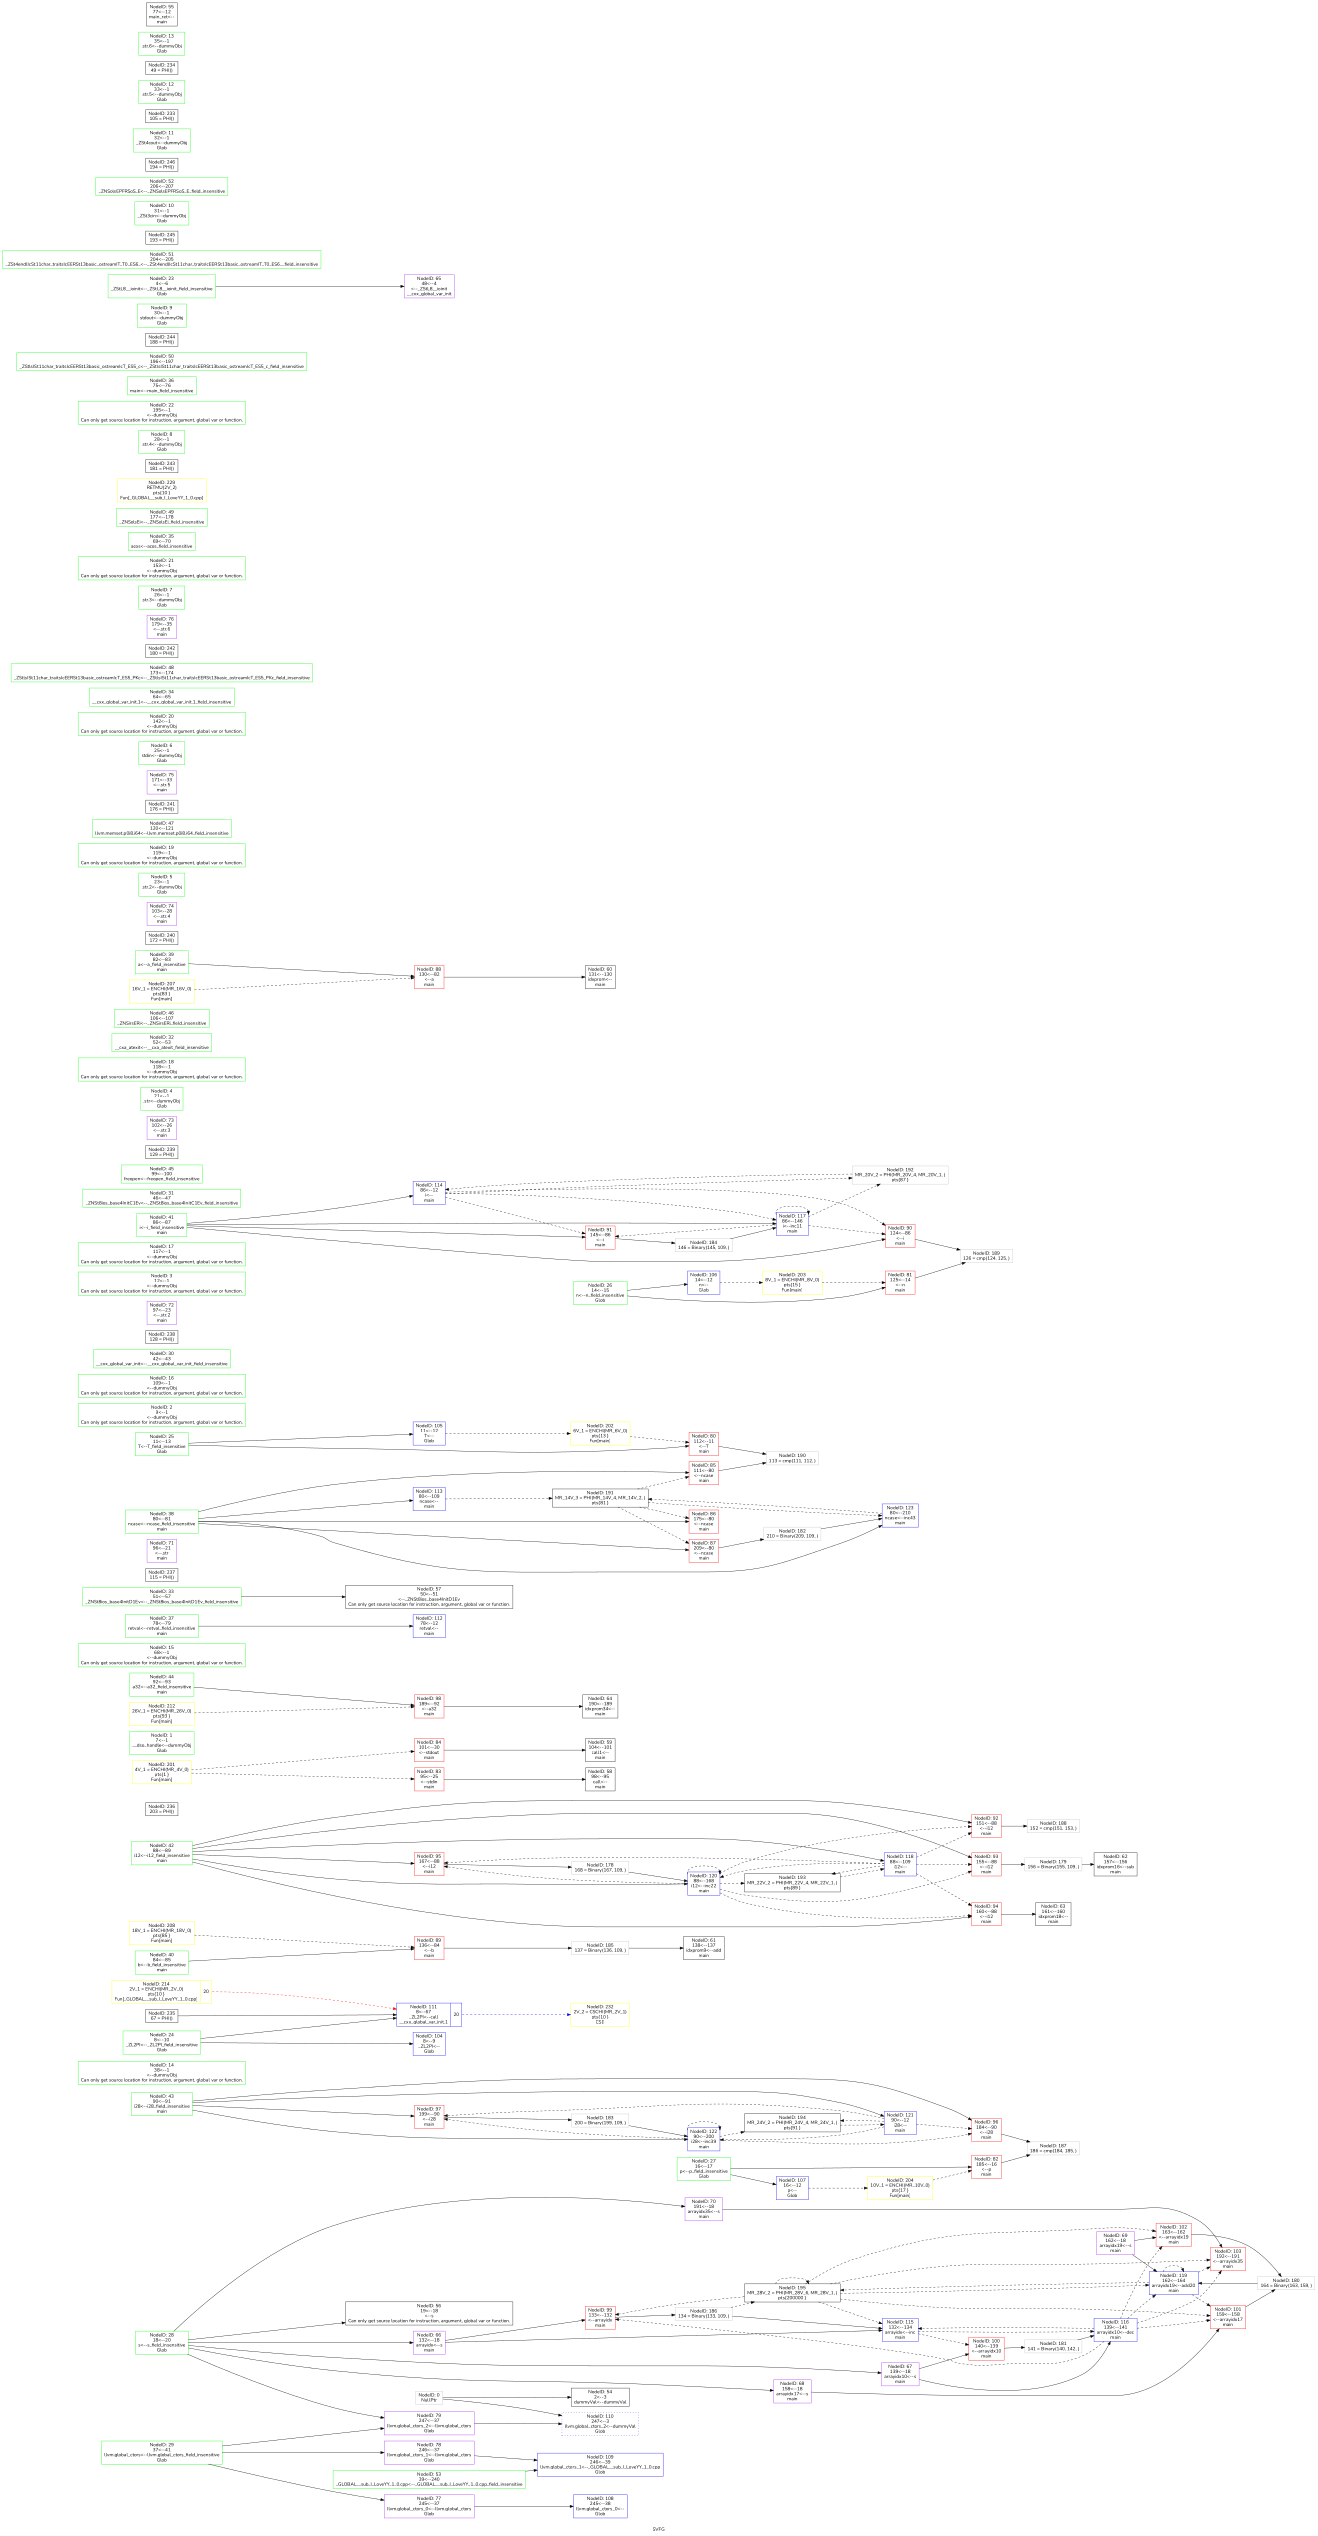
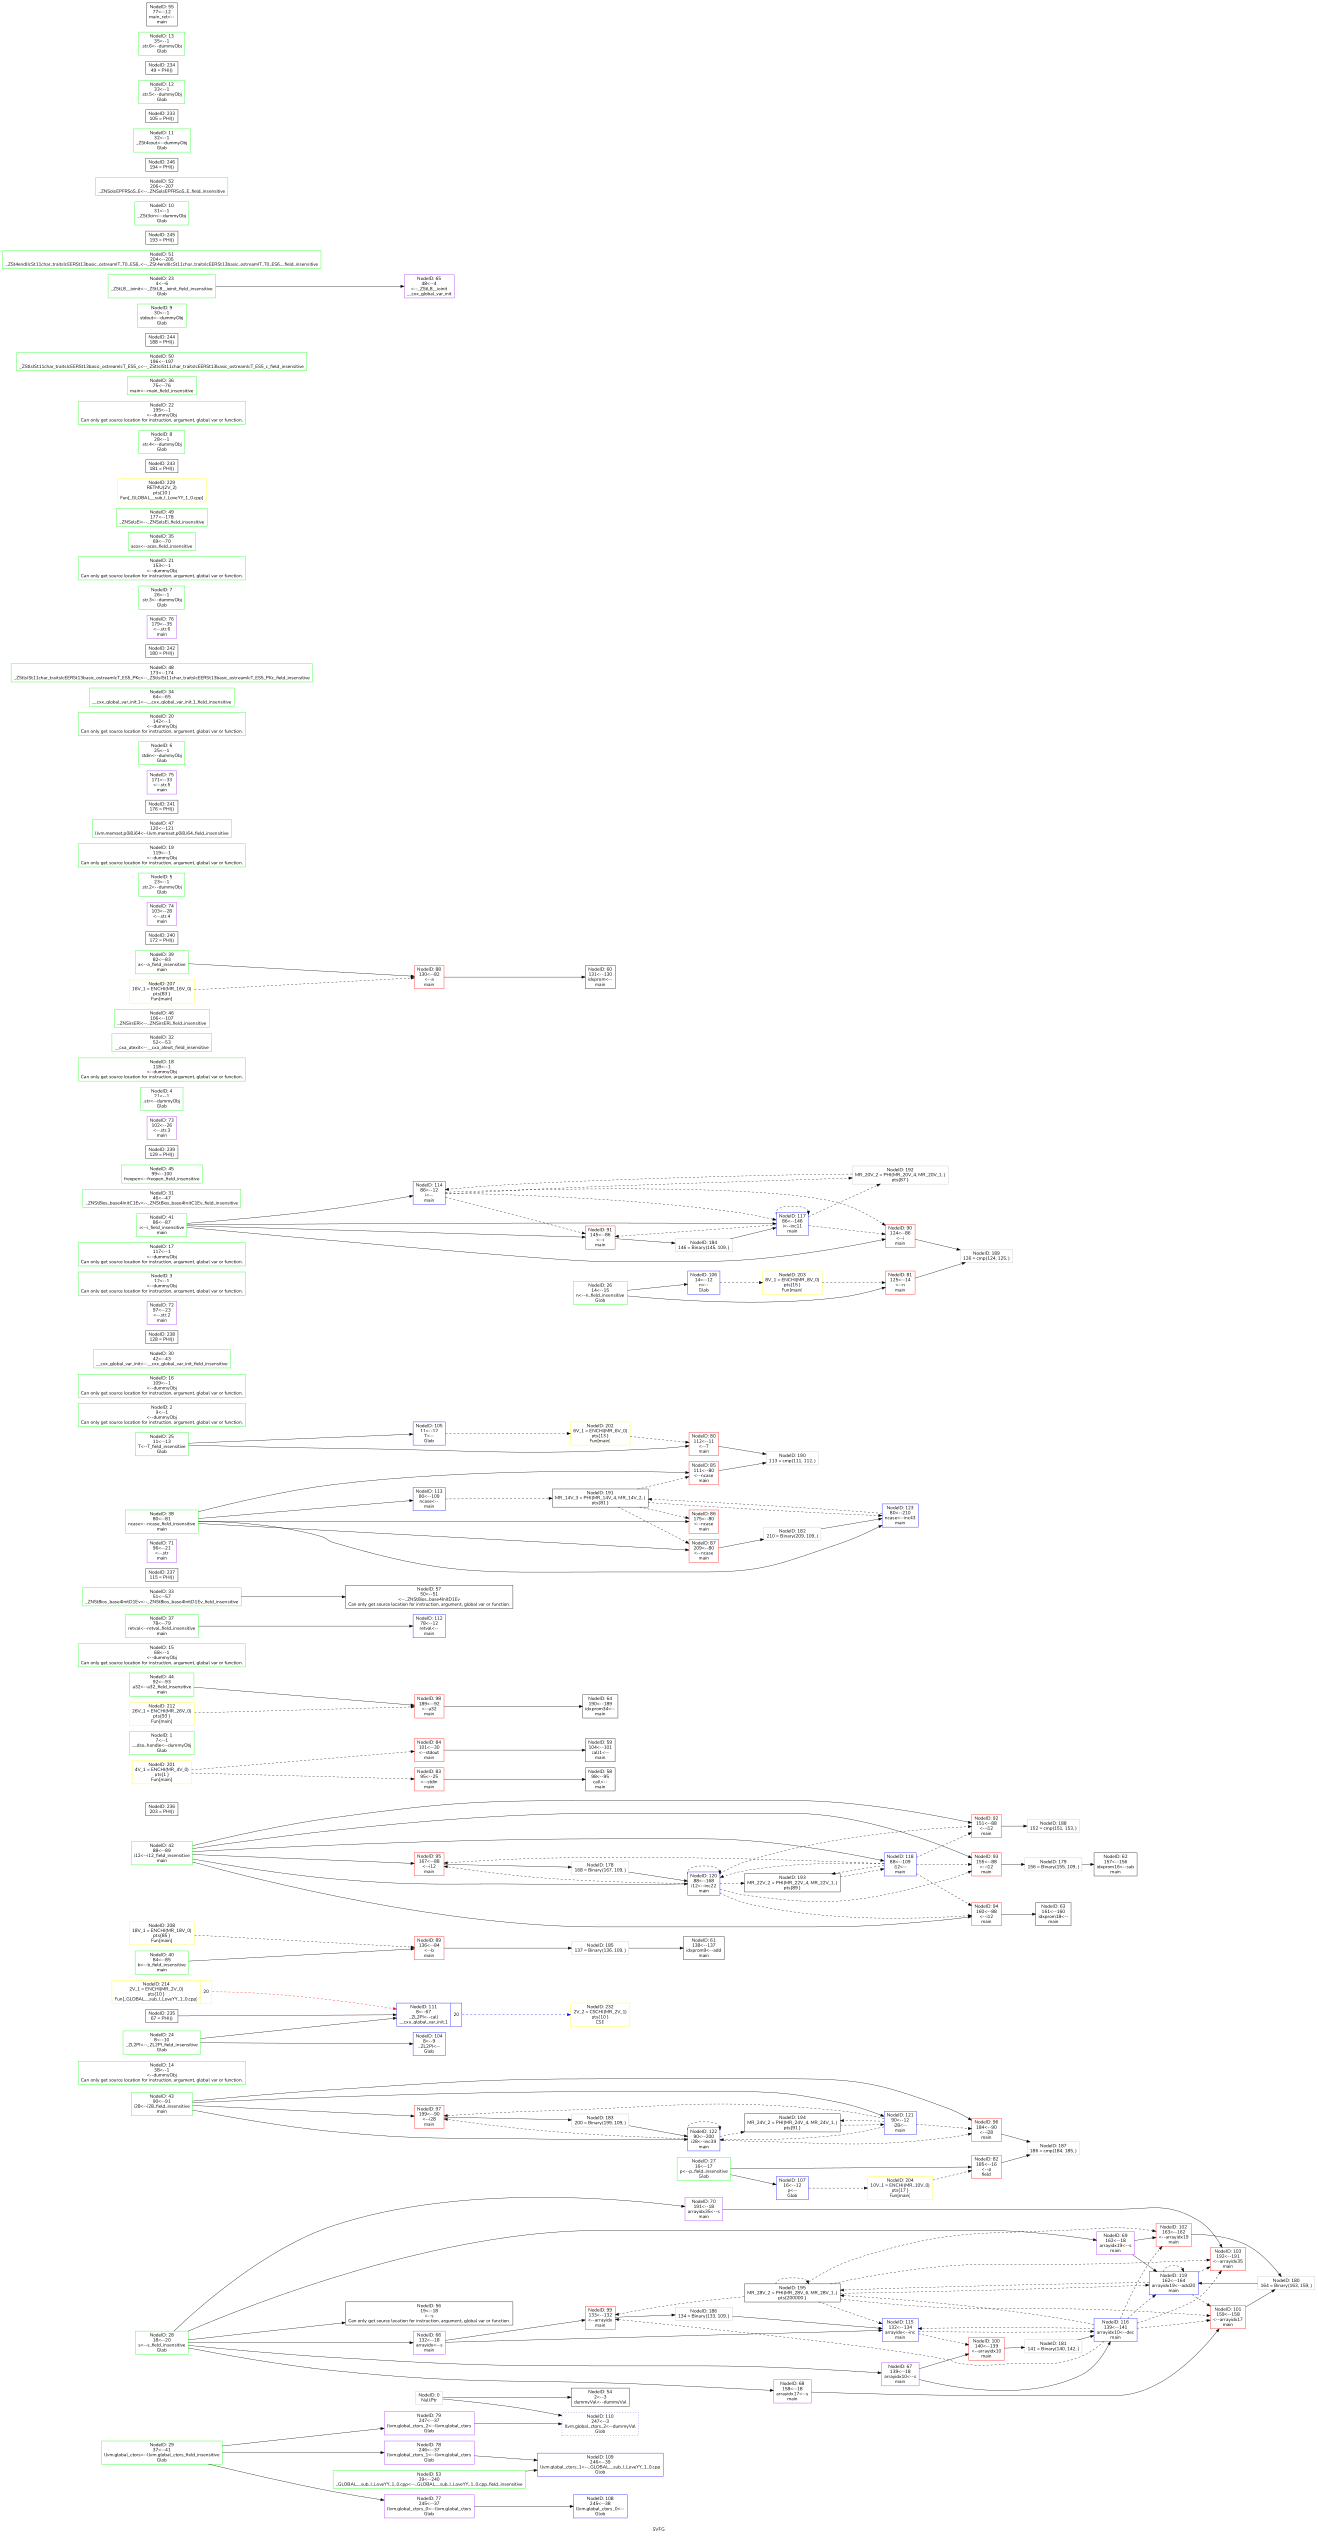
(986, 2174) -> (986, 2174)
(741, 2305) -> (969, 2306)
(282, 2392) -> (633, 2230)
